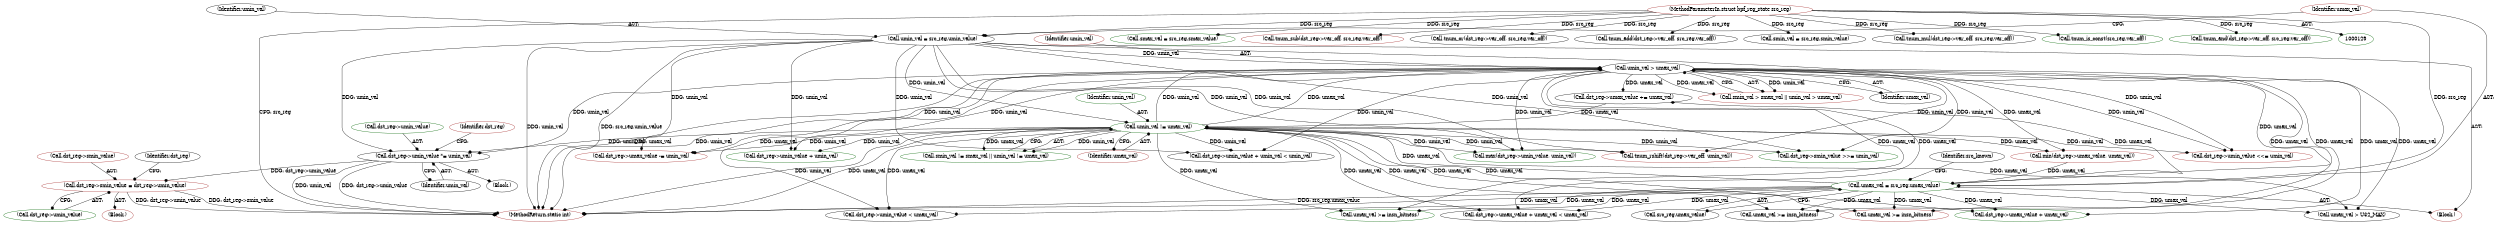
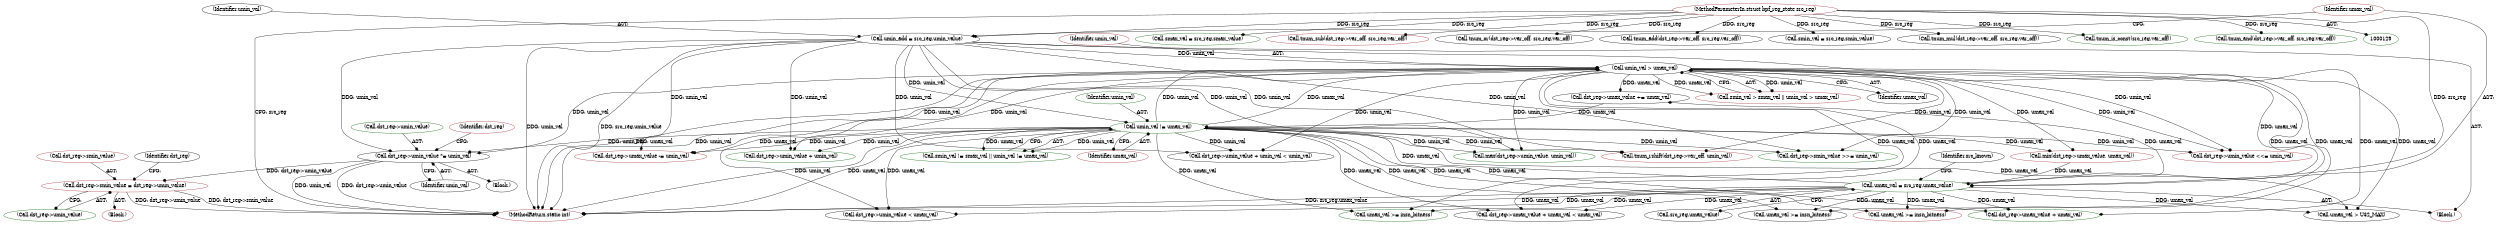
(933, 39) -> (917, 39)
(1433, 88) -> (1431, 88)
